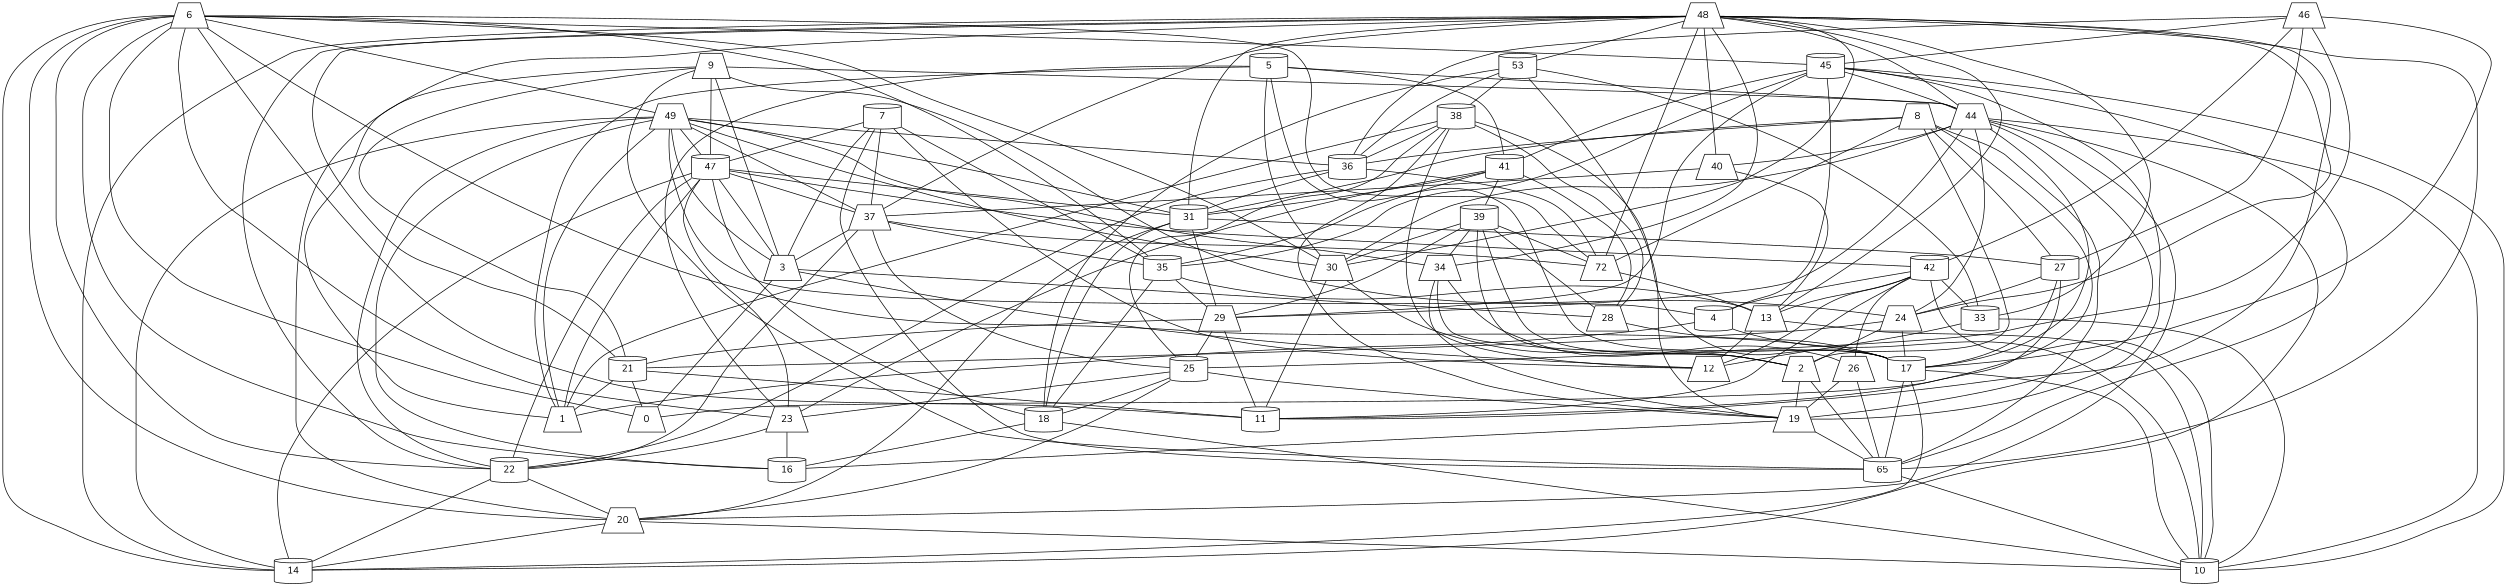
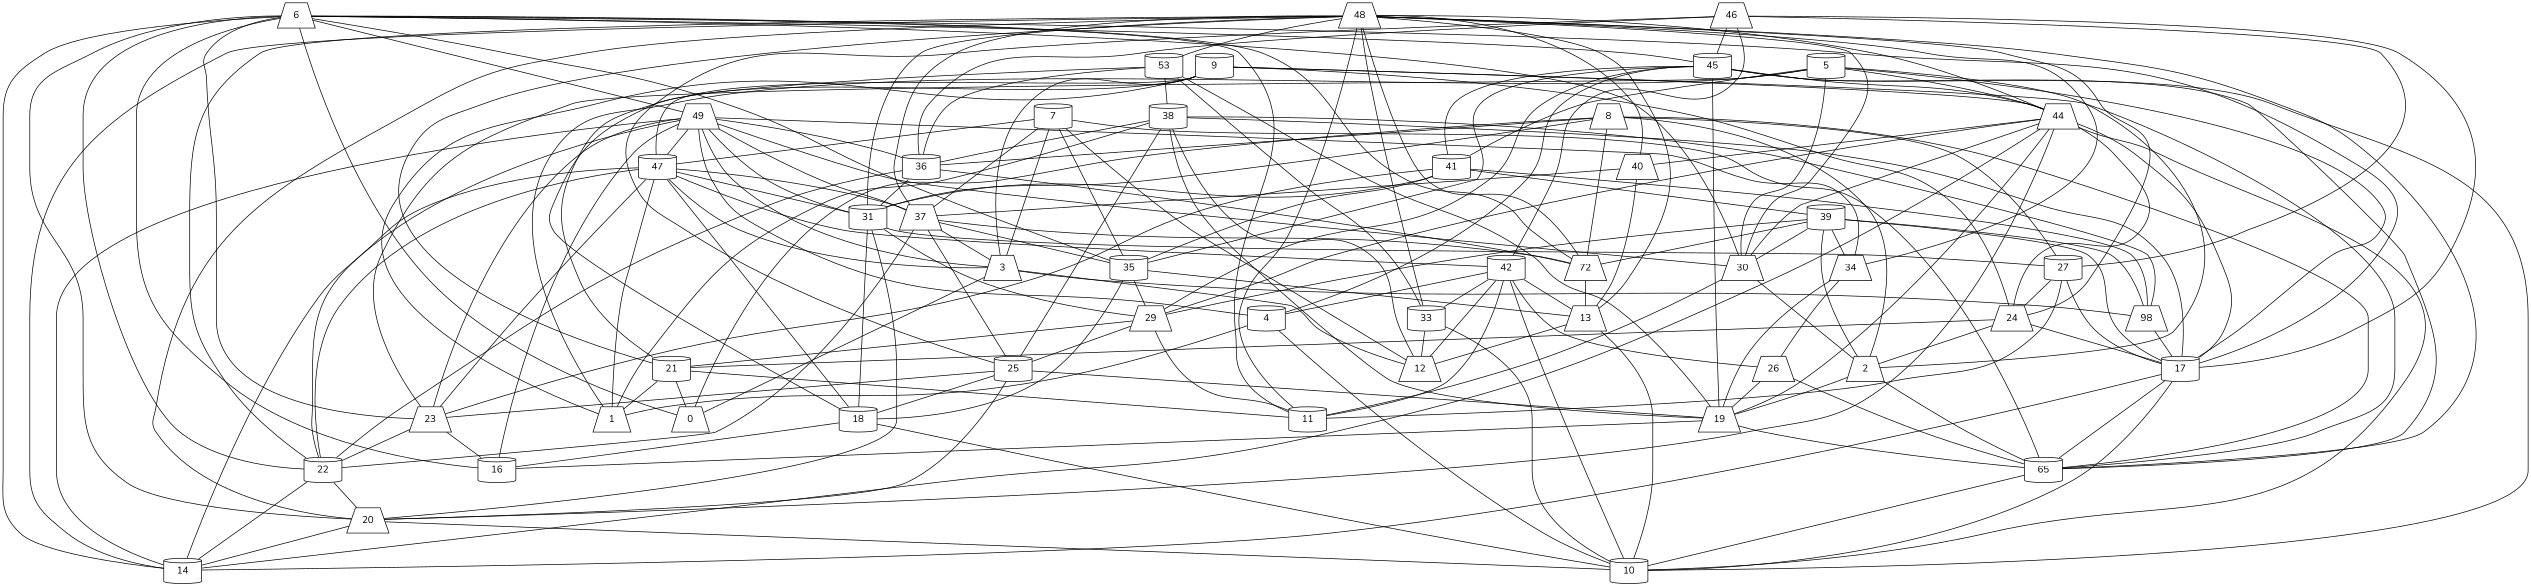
(711, 66) -> (1214, 66)
(555, 251) -> (517, 224)
(1608, 318) -> (2147, 318)
(1591, 350) -> (2182, 186)
